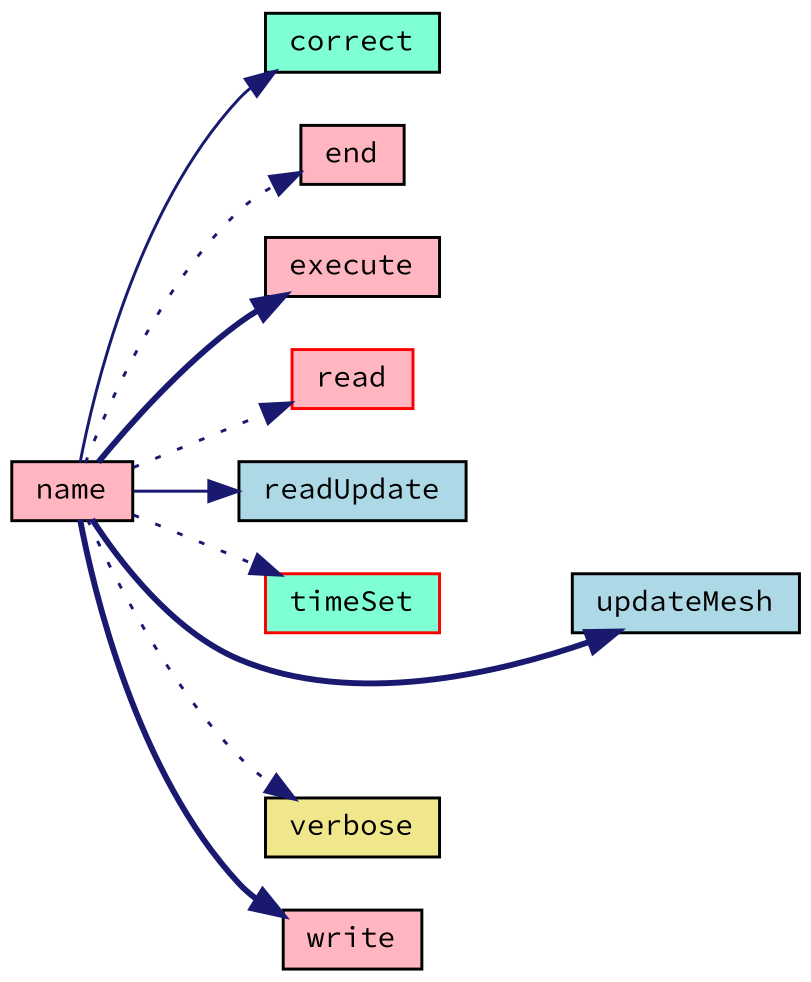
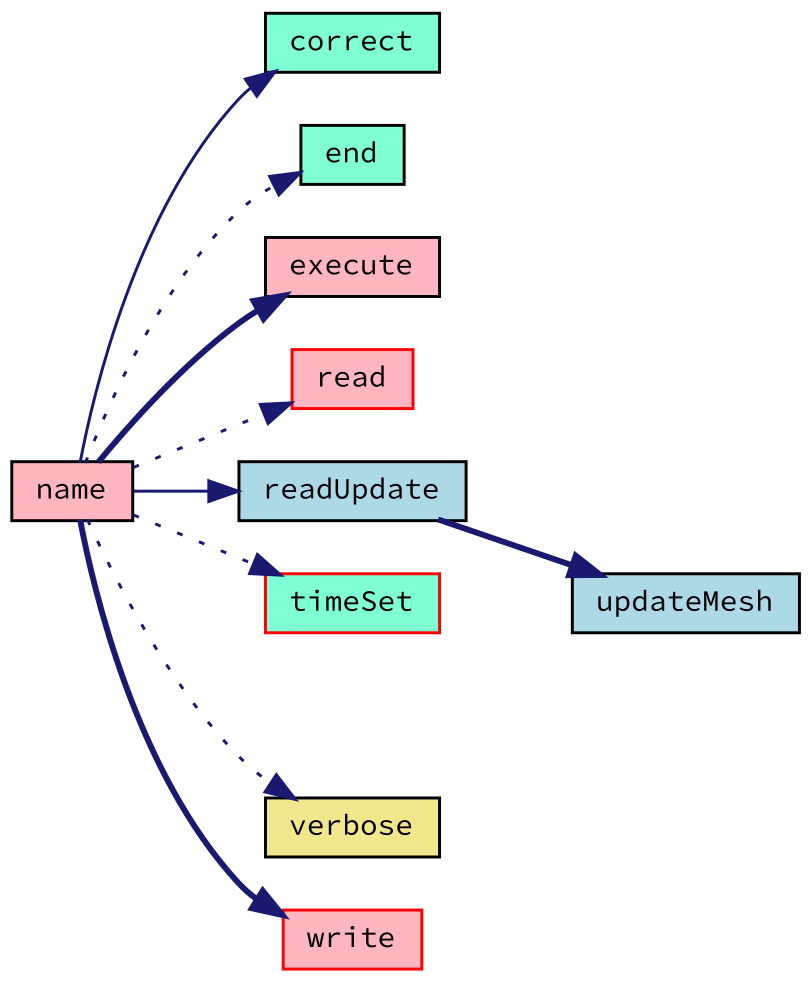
(353, 155) -> (353, 155)
(313, 679) -> (505, 542)
(353, 940) -> (353, 940)
